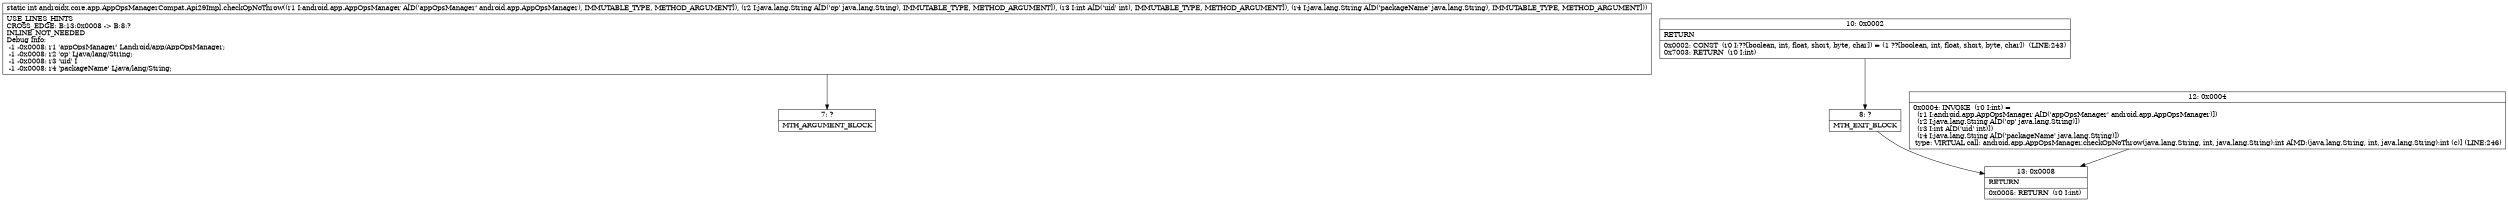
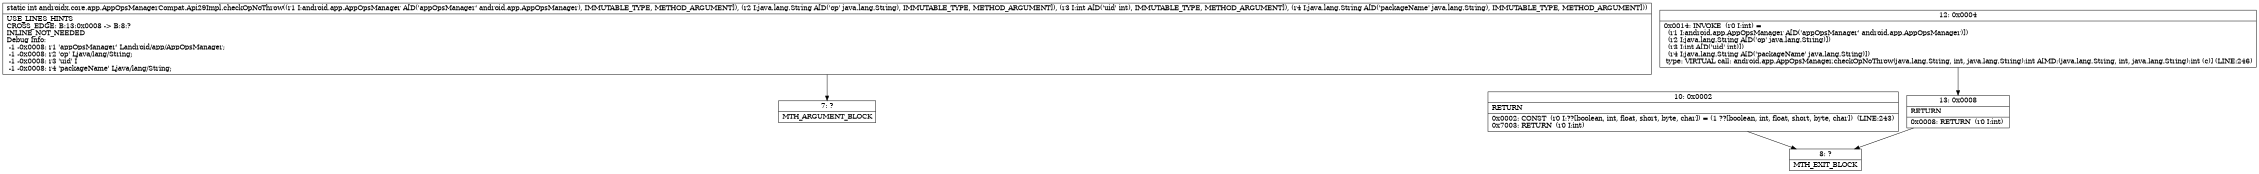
(1963, 108) -> (1714, 26)
(1926, 158) -> (1886, 138)
(2036, 193) -> (1958, 122)
